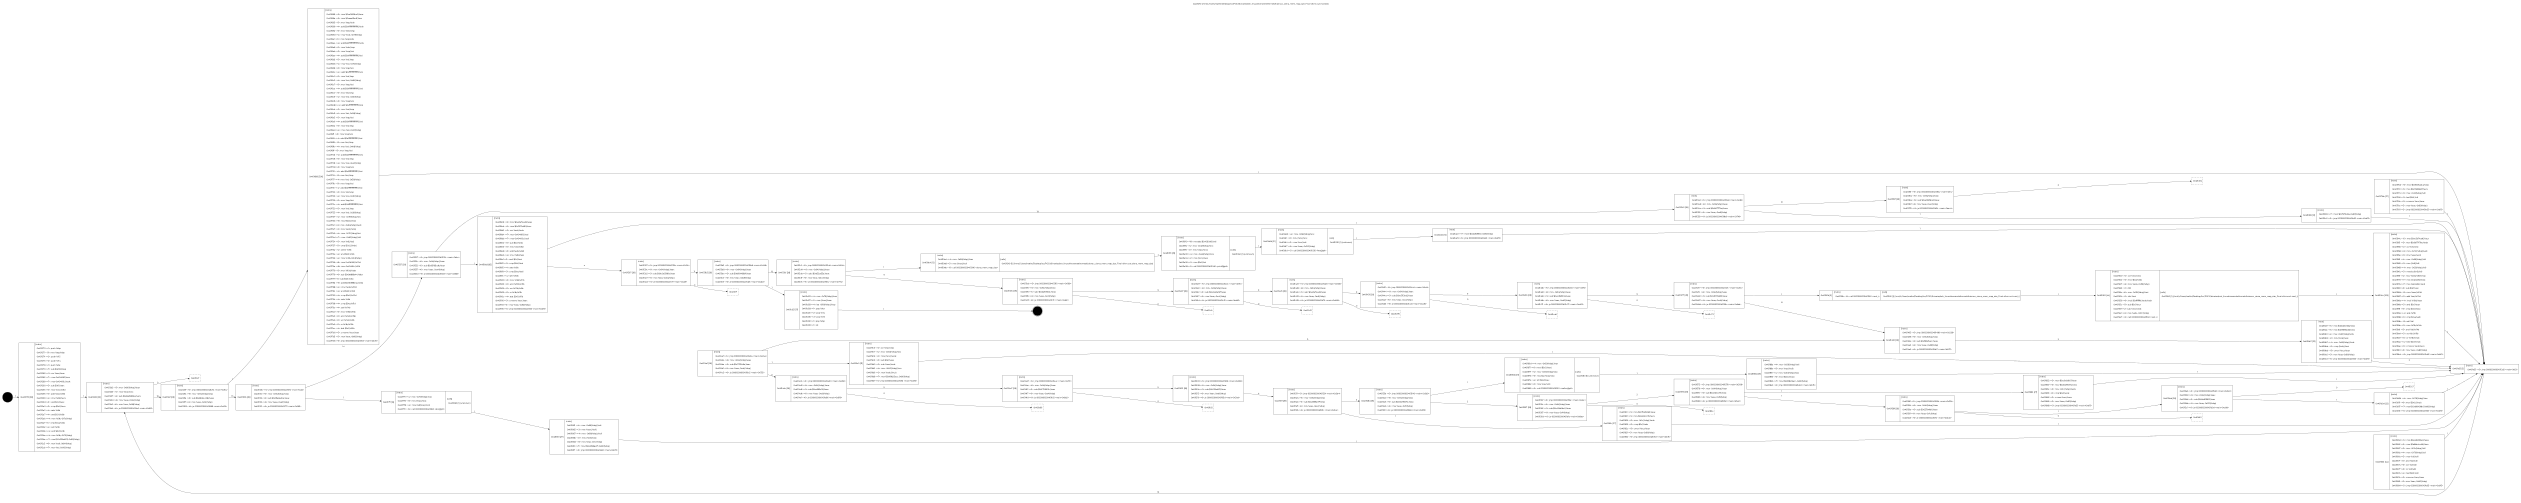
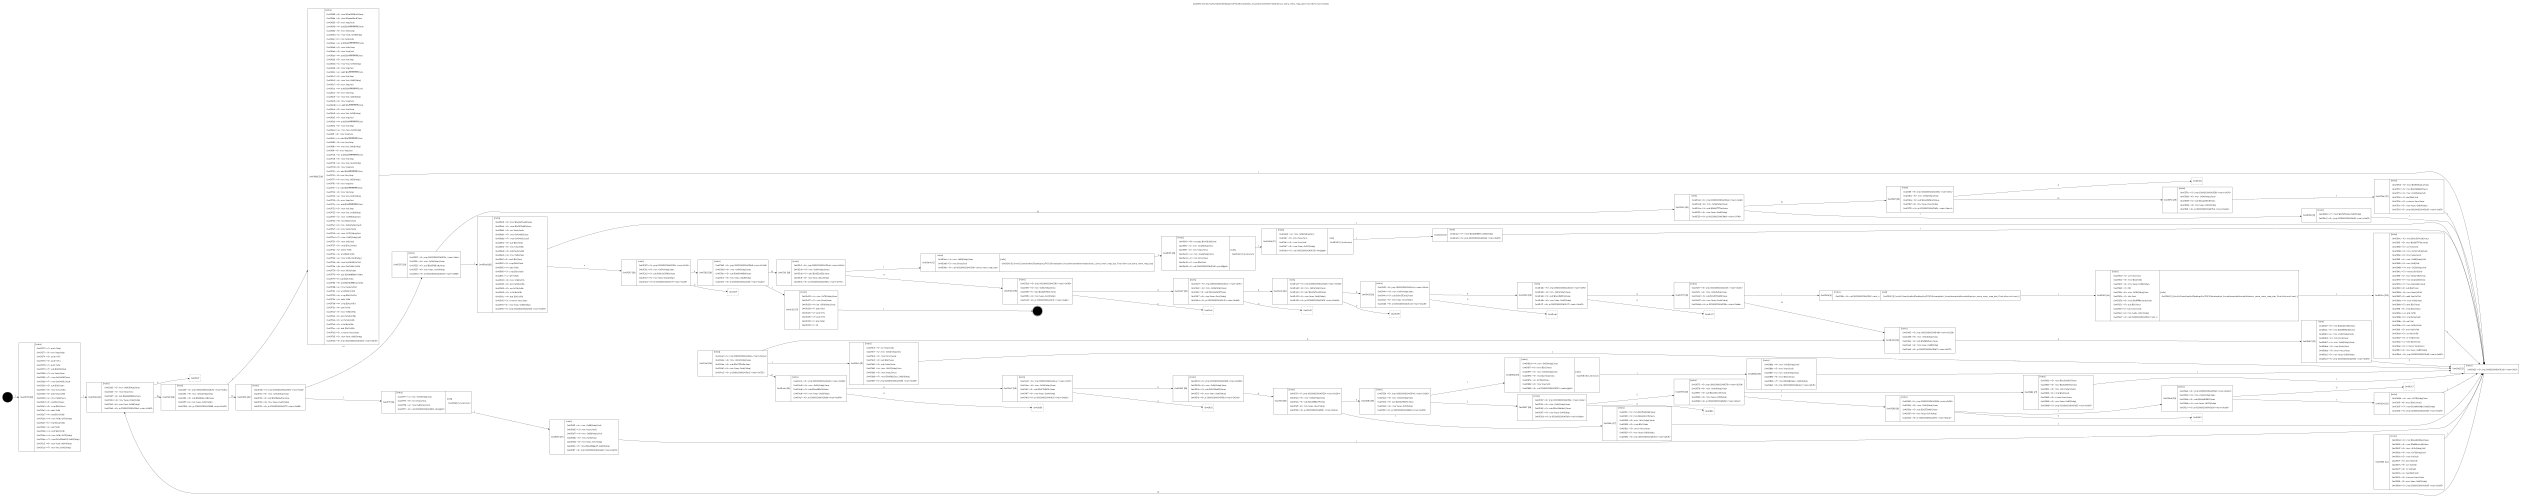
none -> (2197, 200)
